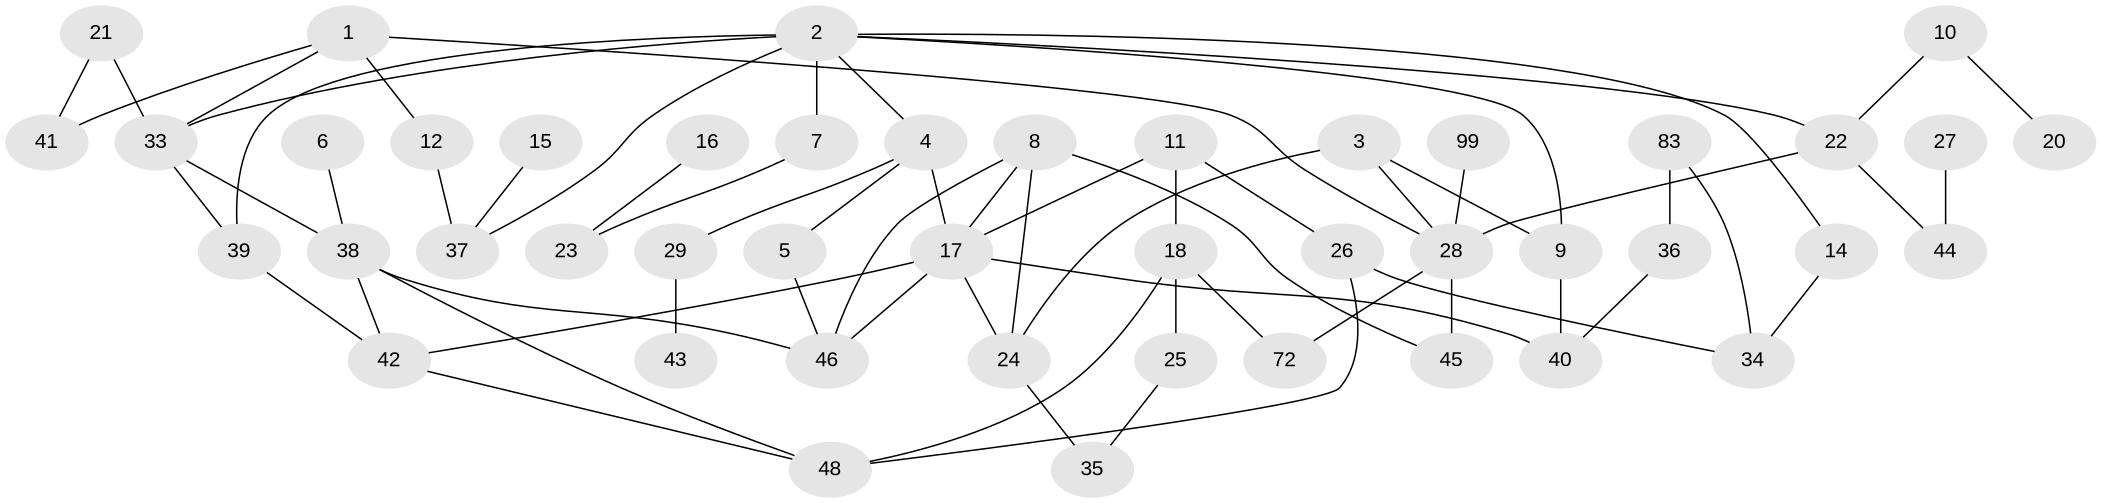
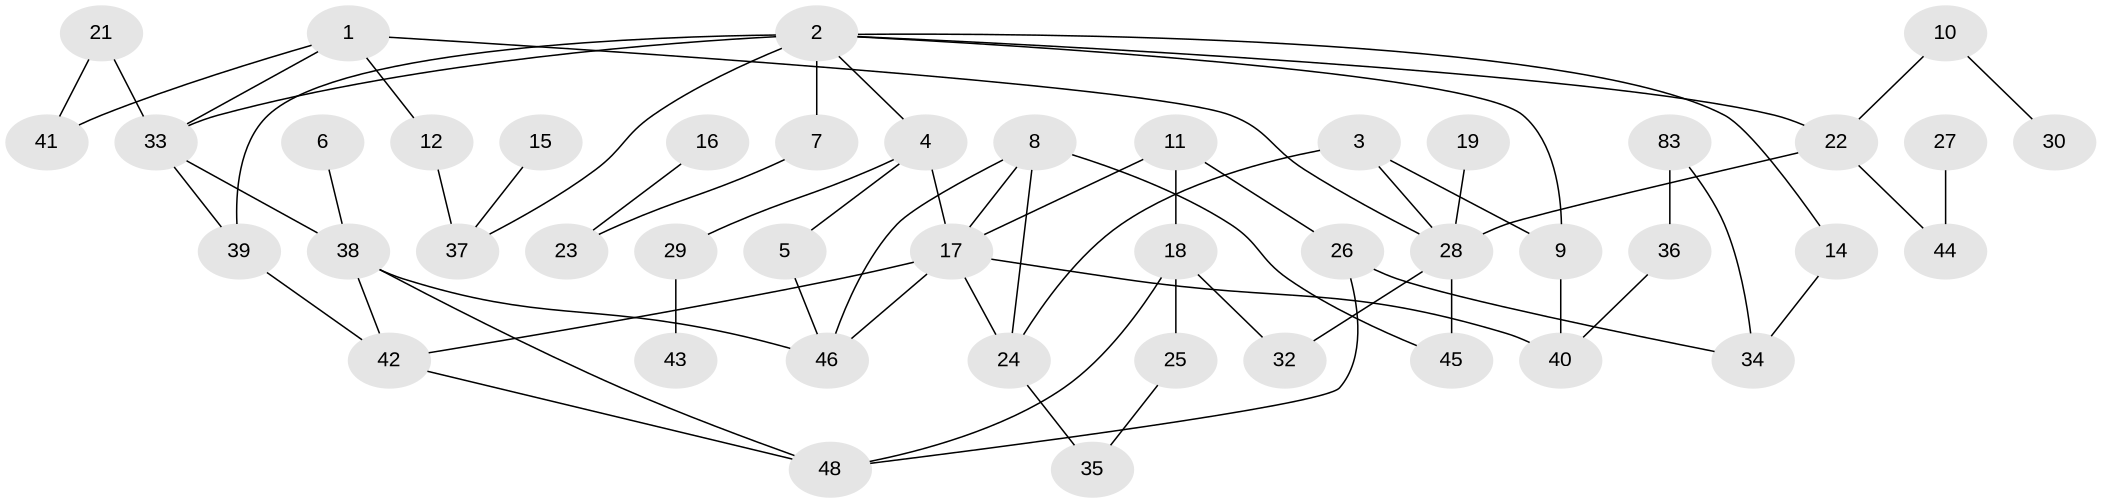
(1468, 142) -> (1468, 142)
(2055, 142) -> (2055, 142)
(1285, 361) -> (1285, 361)
